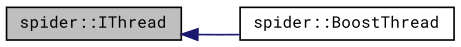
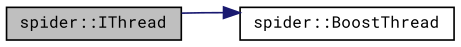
(219, 35) -> (202, 13)
